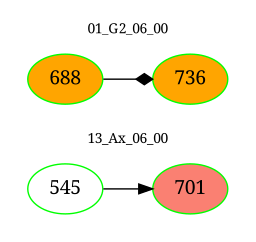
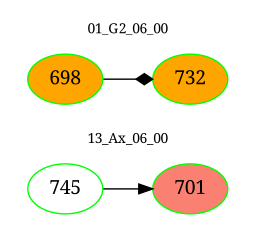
(65, 79) -> (65, 79)
(190, 79) -> (190, 79)
(65, 189) -> (65, 189)
